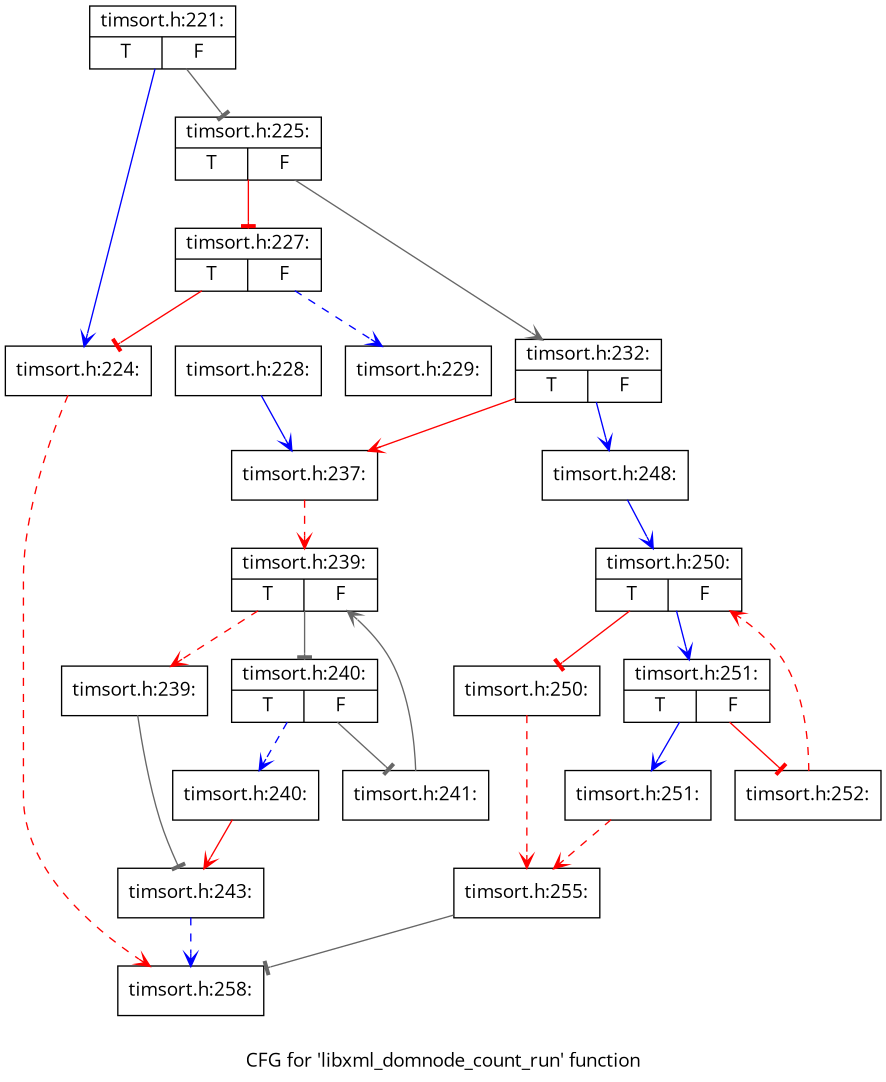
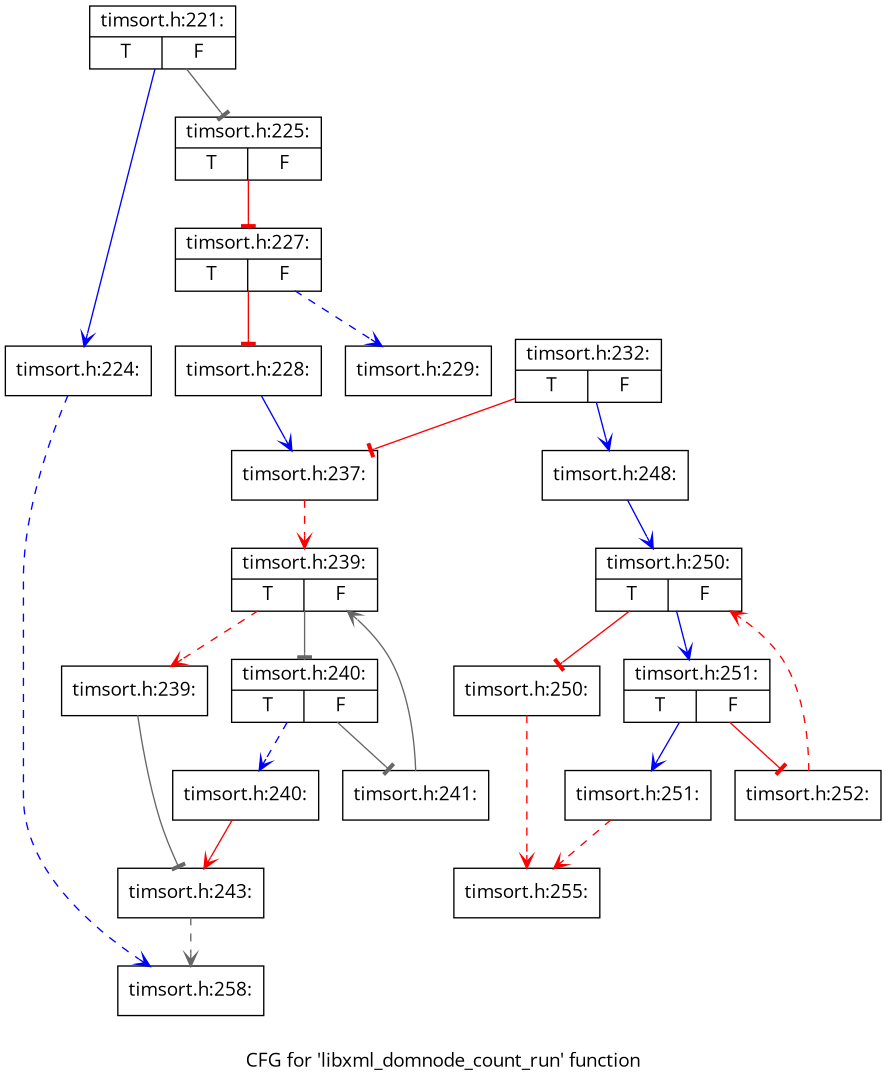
(413, 256) -> none
(161, 317) -> (248, 315)
(445, 424) -> (445, 424)
(23, 696) -> (23, 696)
(191, 935) -> (191, 935)
(362, 941) -> none
